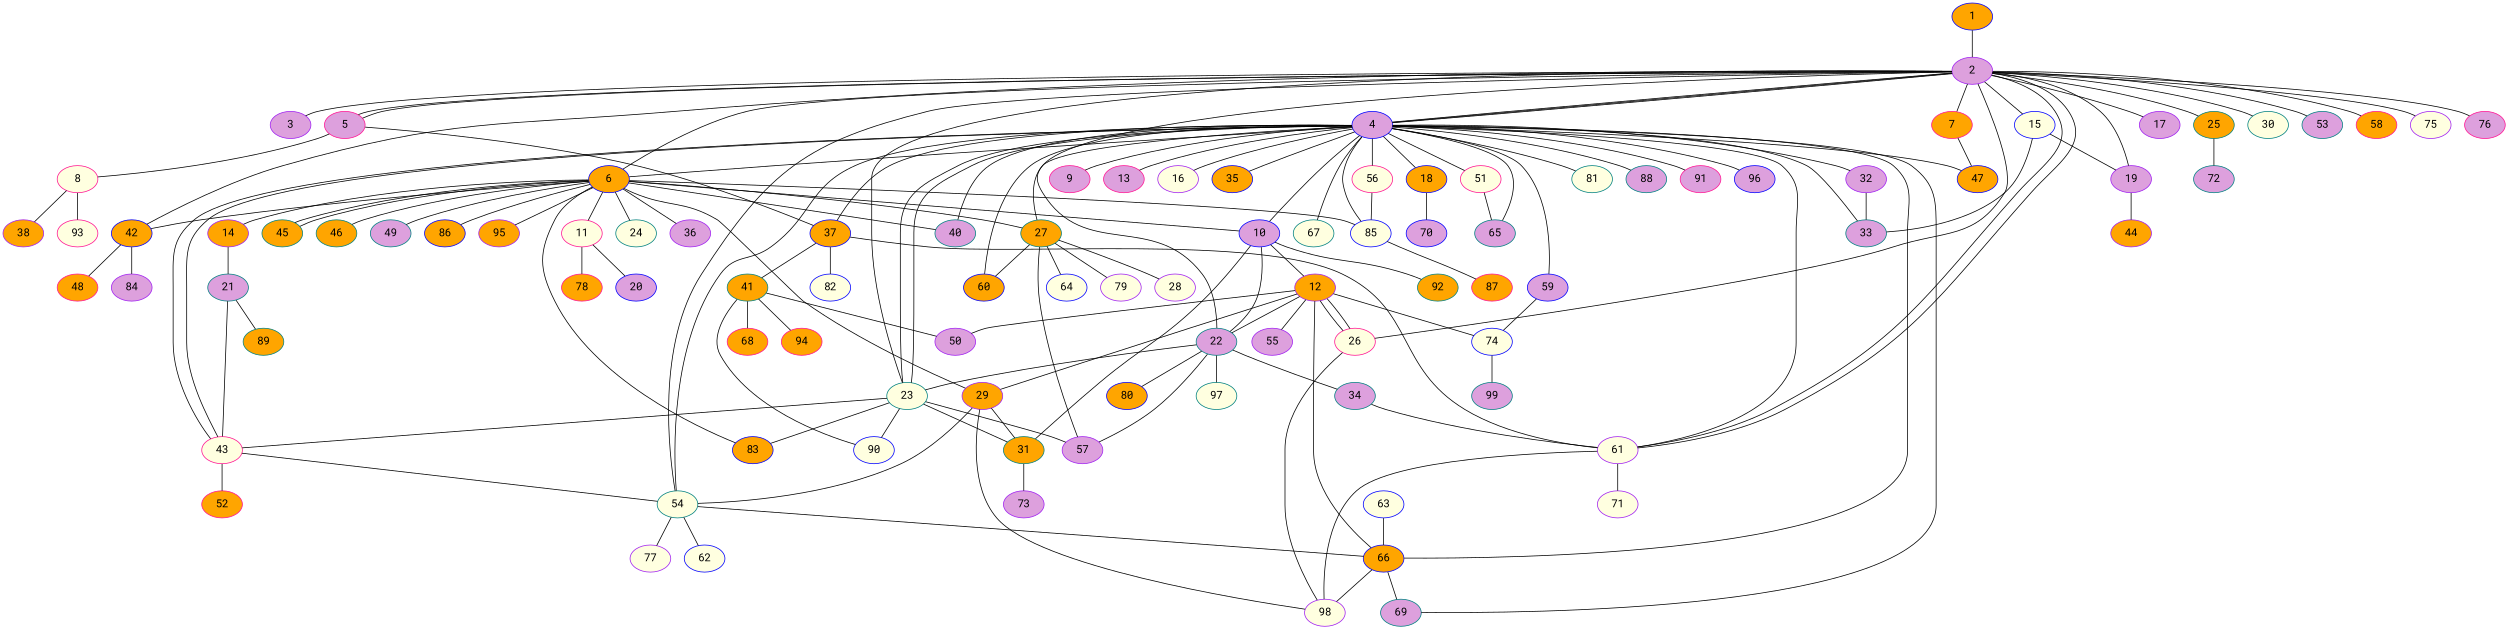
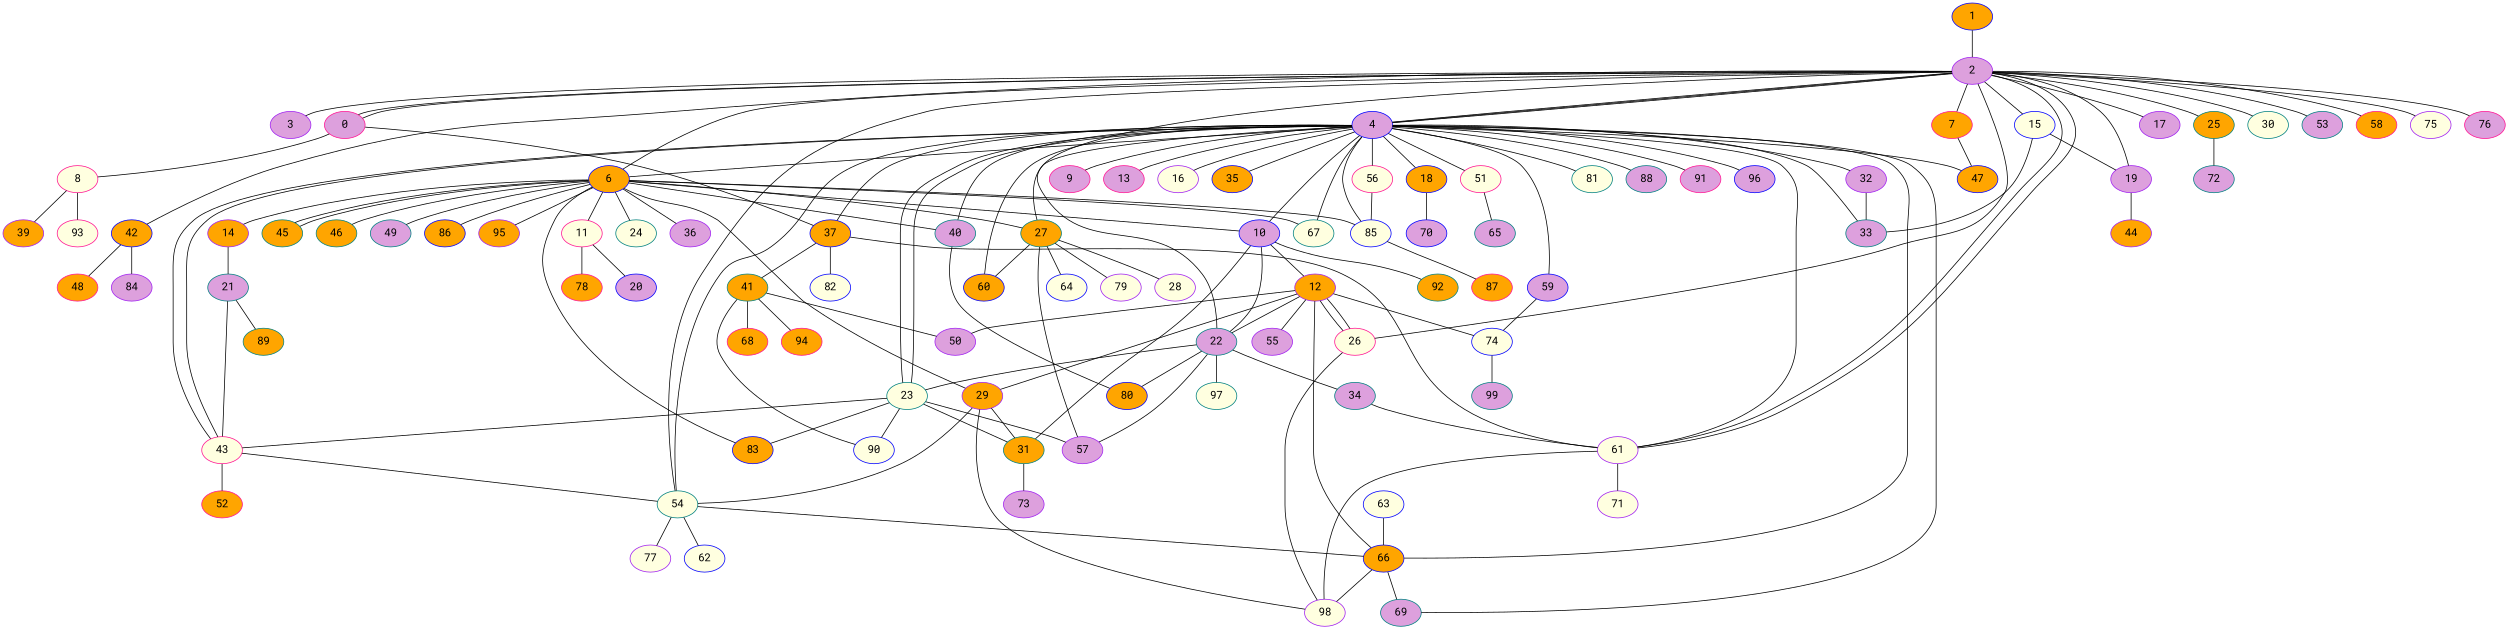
(1135, 99) -> none
(345, 125) -> (345, 125)
(1496, 157) -> none
(271, 211) -> (965, 195)
(23, 233) -> (23, 233)
none -> (1004, 338)
